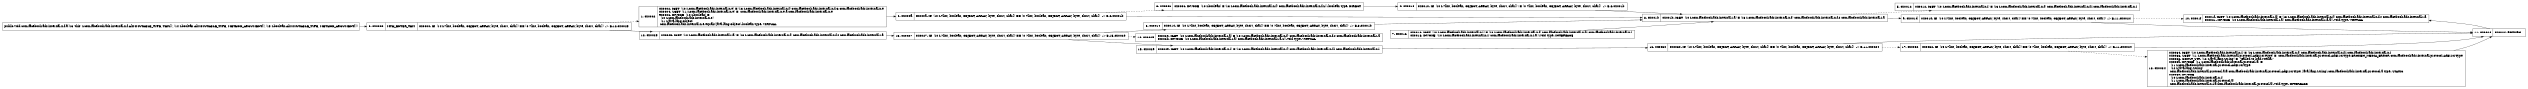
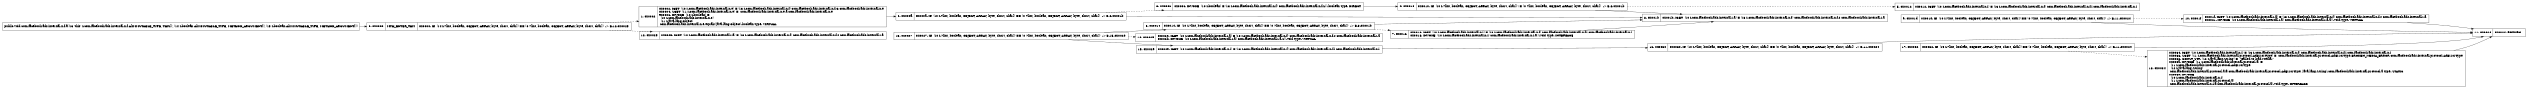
(1890, 12) -> (1760, 7)
(1893, 18) -> none
(2461, 23) -> (2439, 25)
none -> (1381, 30)
(630, 31) -> (630, 31)
(889, 36) -> none
(1890, 47) -> none
